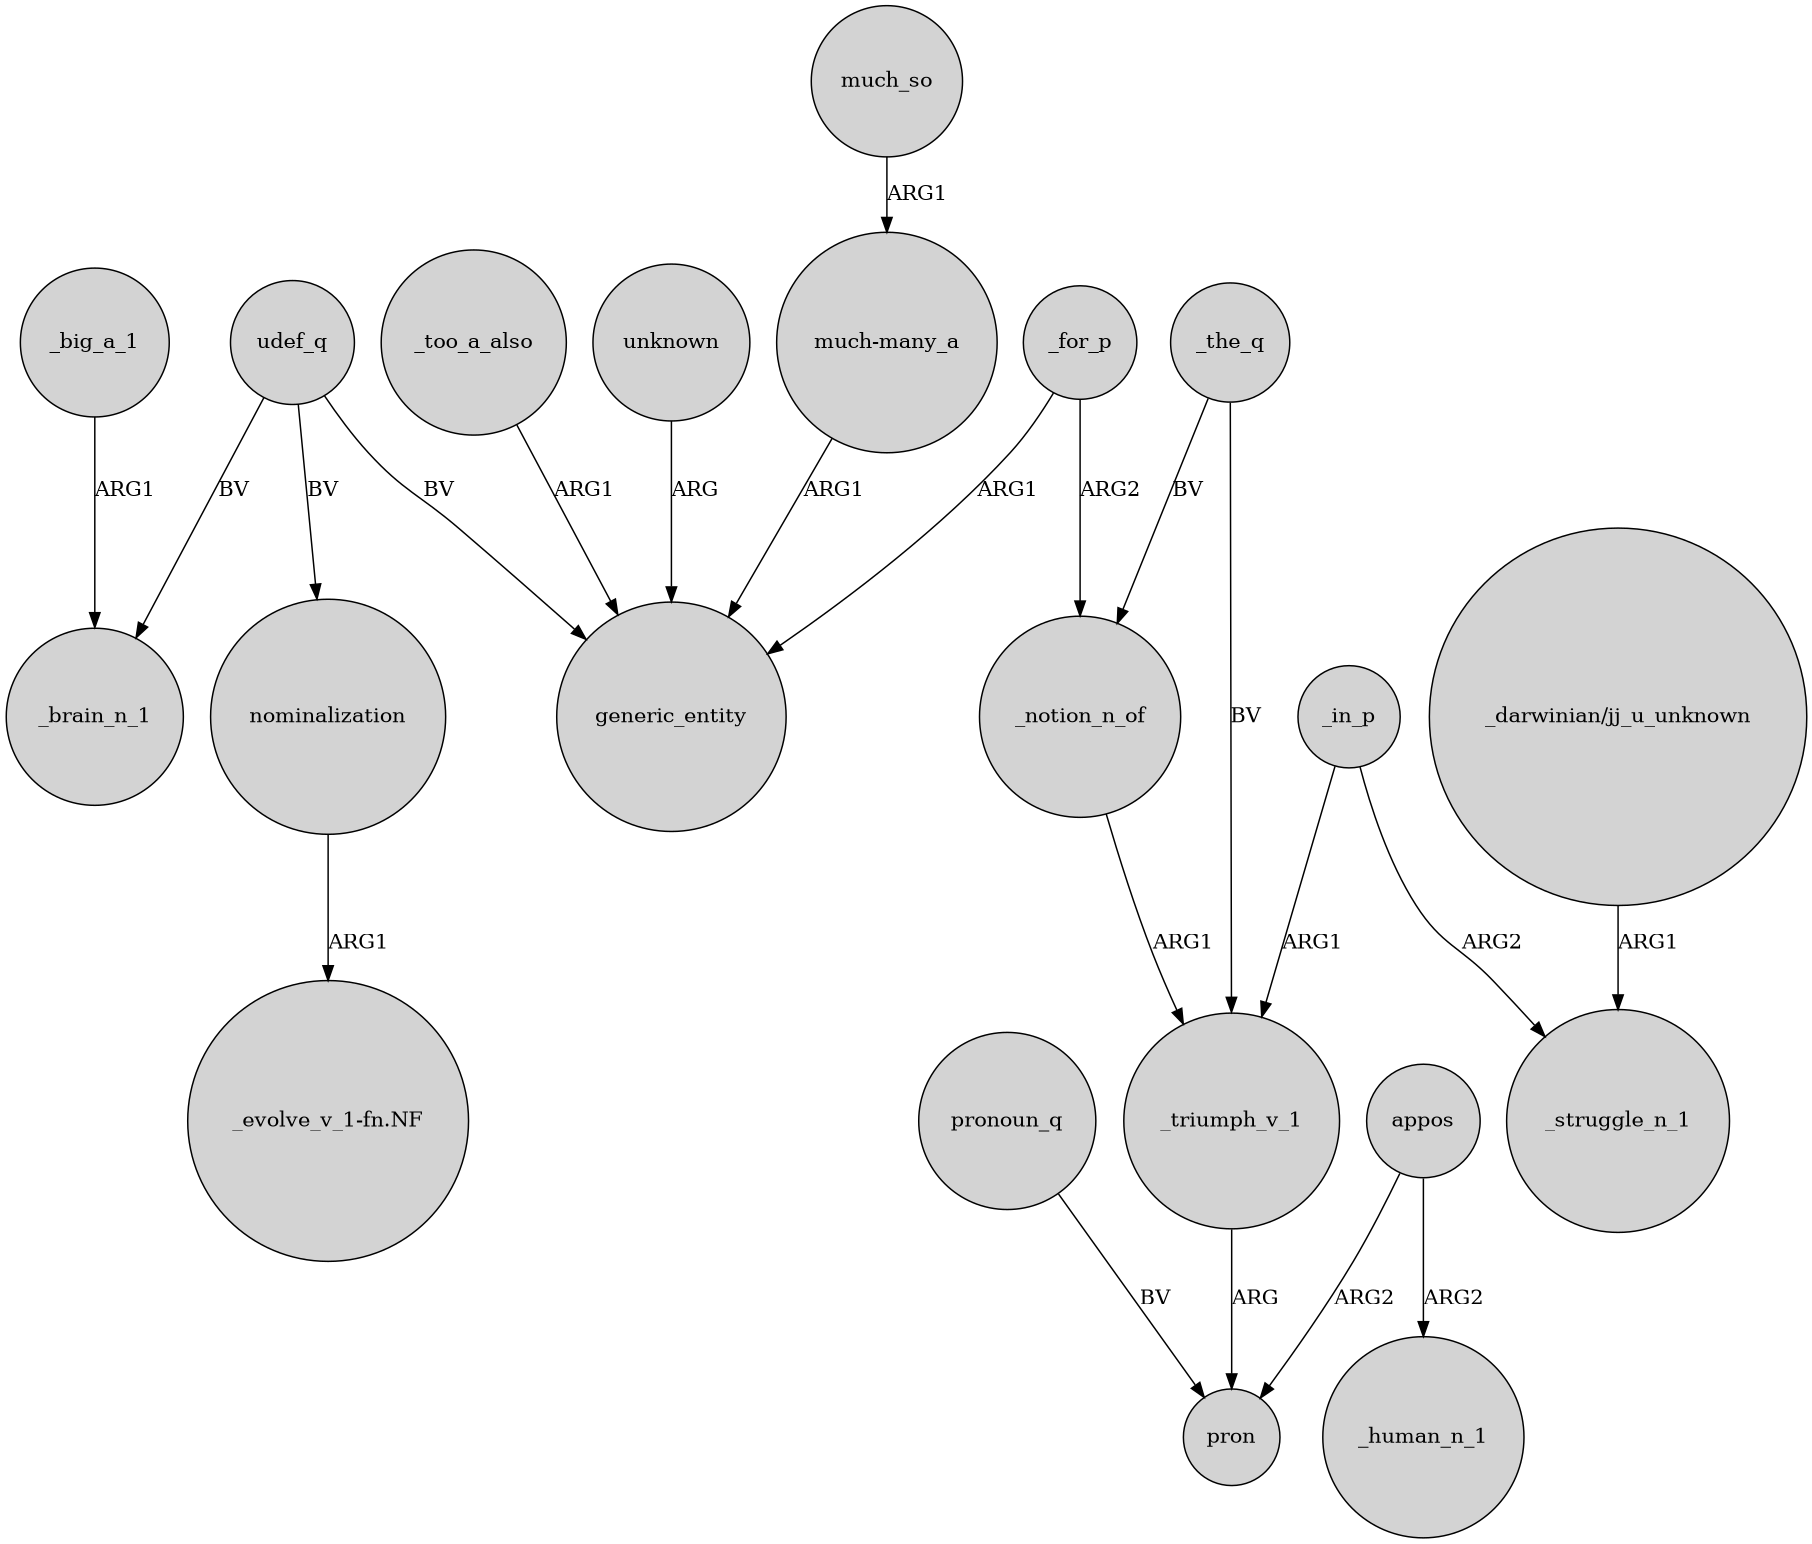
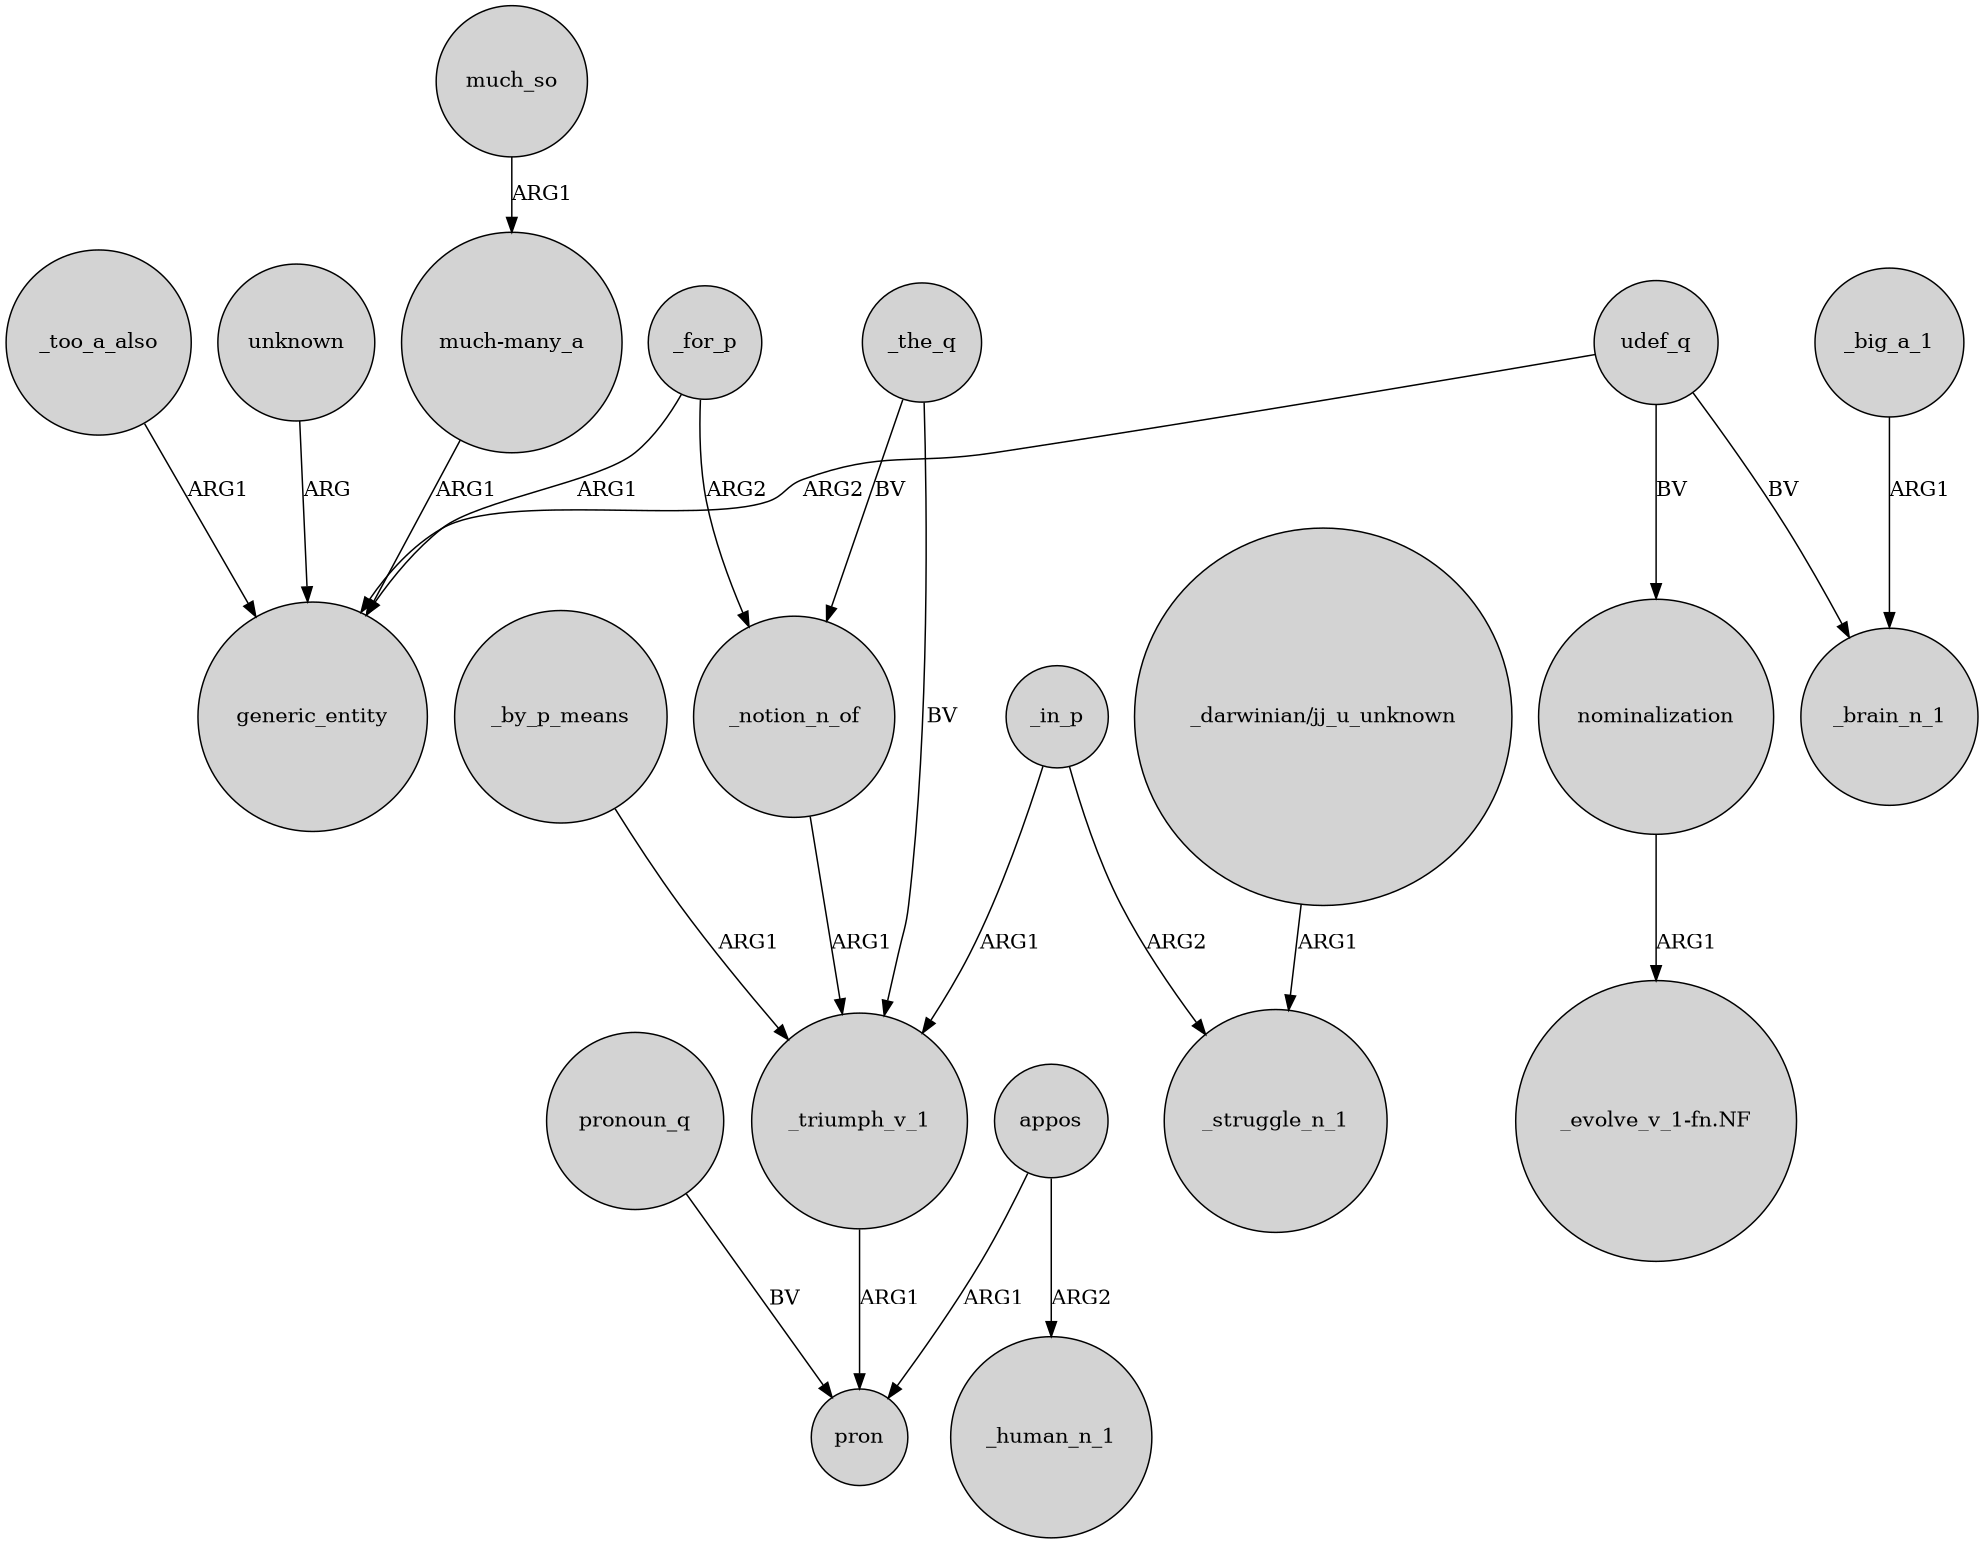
(439, 490) -> (834, 490)
none -> (561, 717)
(1255, 1299) -> (890, 1299)
(1365, 1299) -> (994, 1299)
